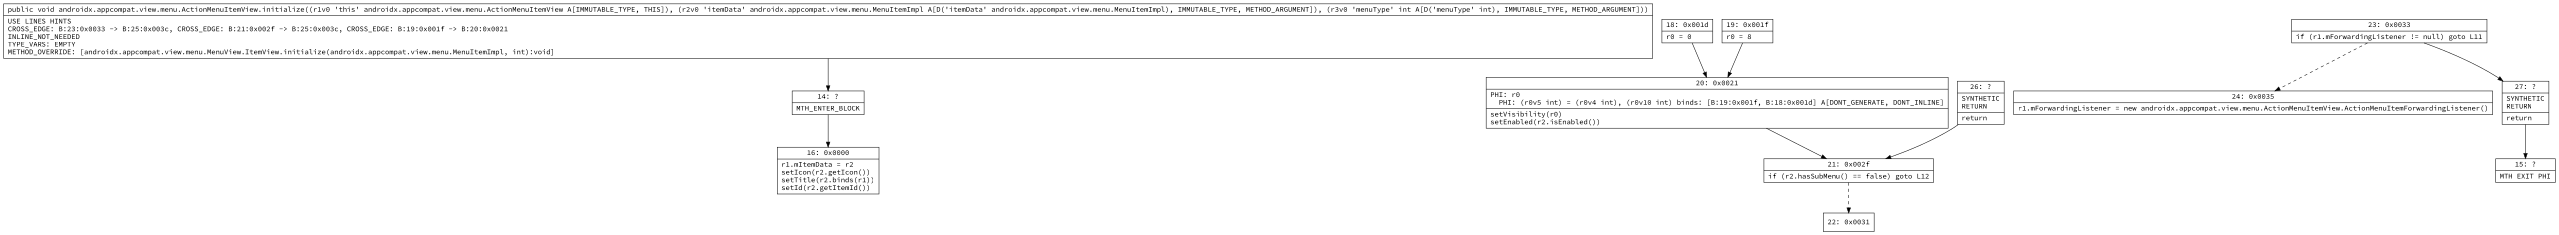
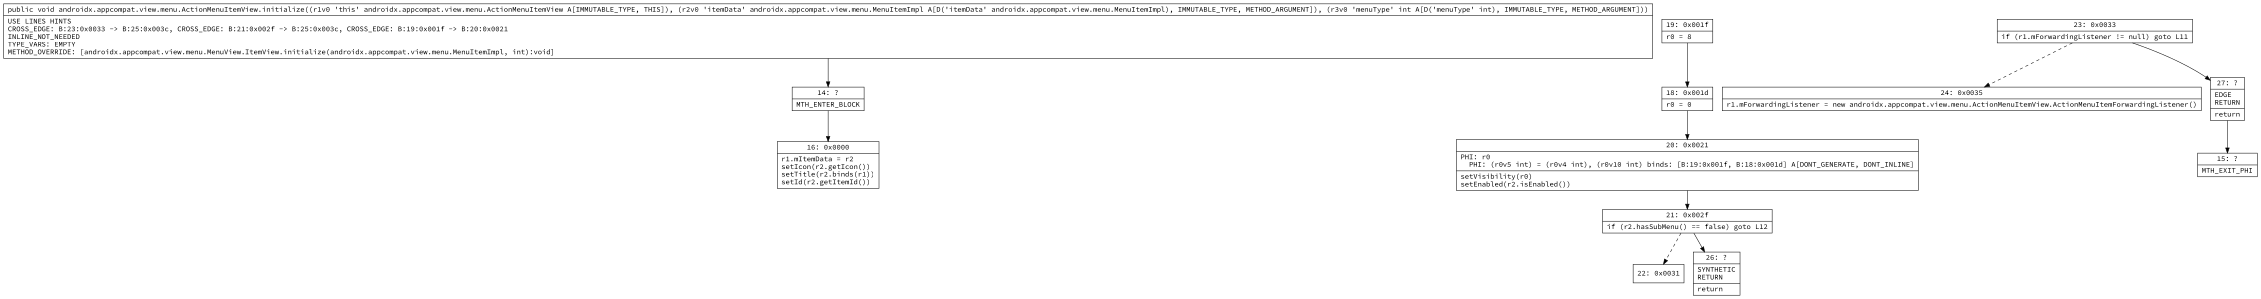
(1736, 58) -> (1687, 62)
(2526, 99) -> (2223, 95)
(1926, 143) -> (1698, 240)
